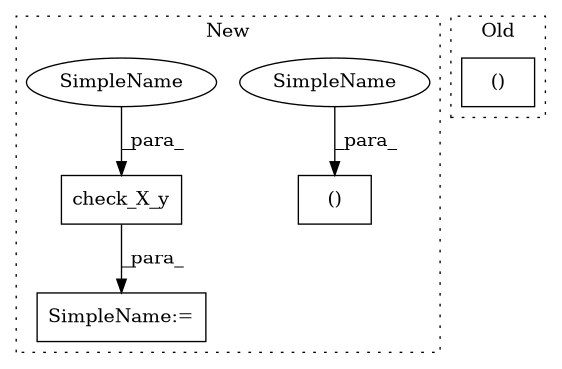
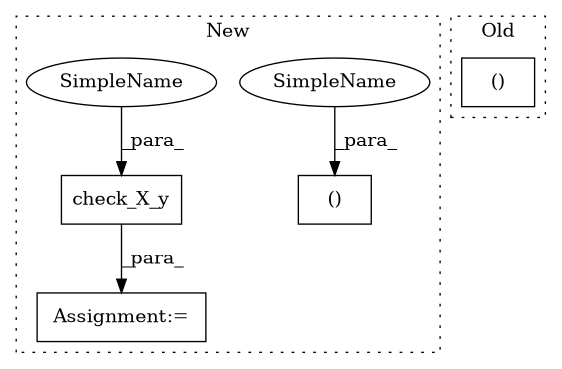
(122, 317) -> (122, 317)
